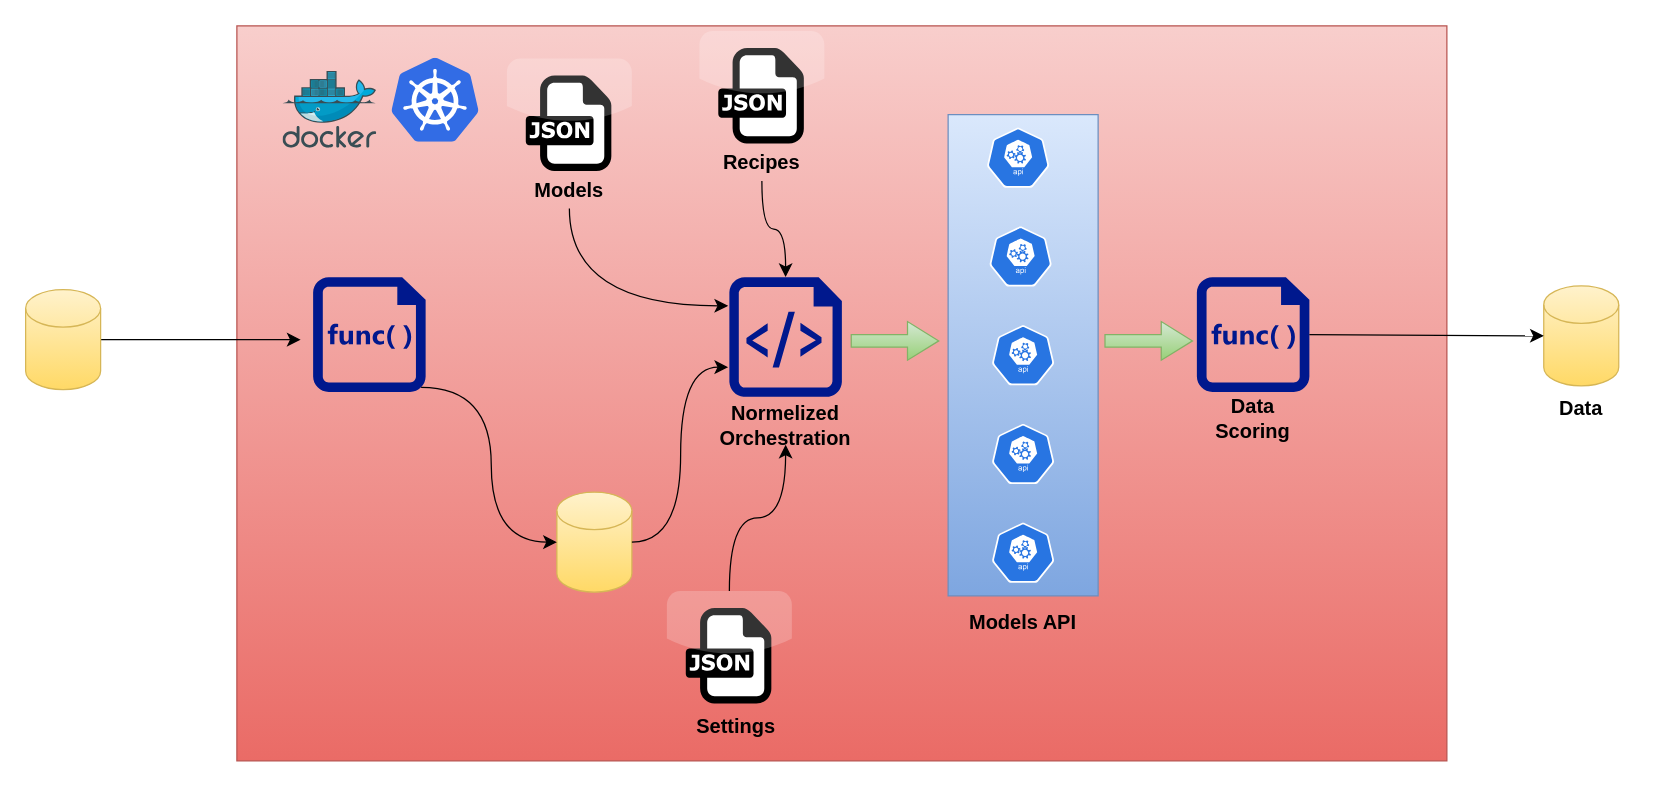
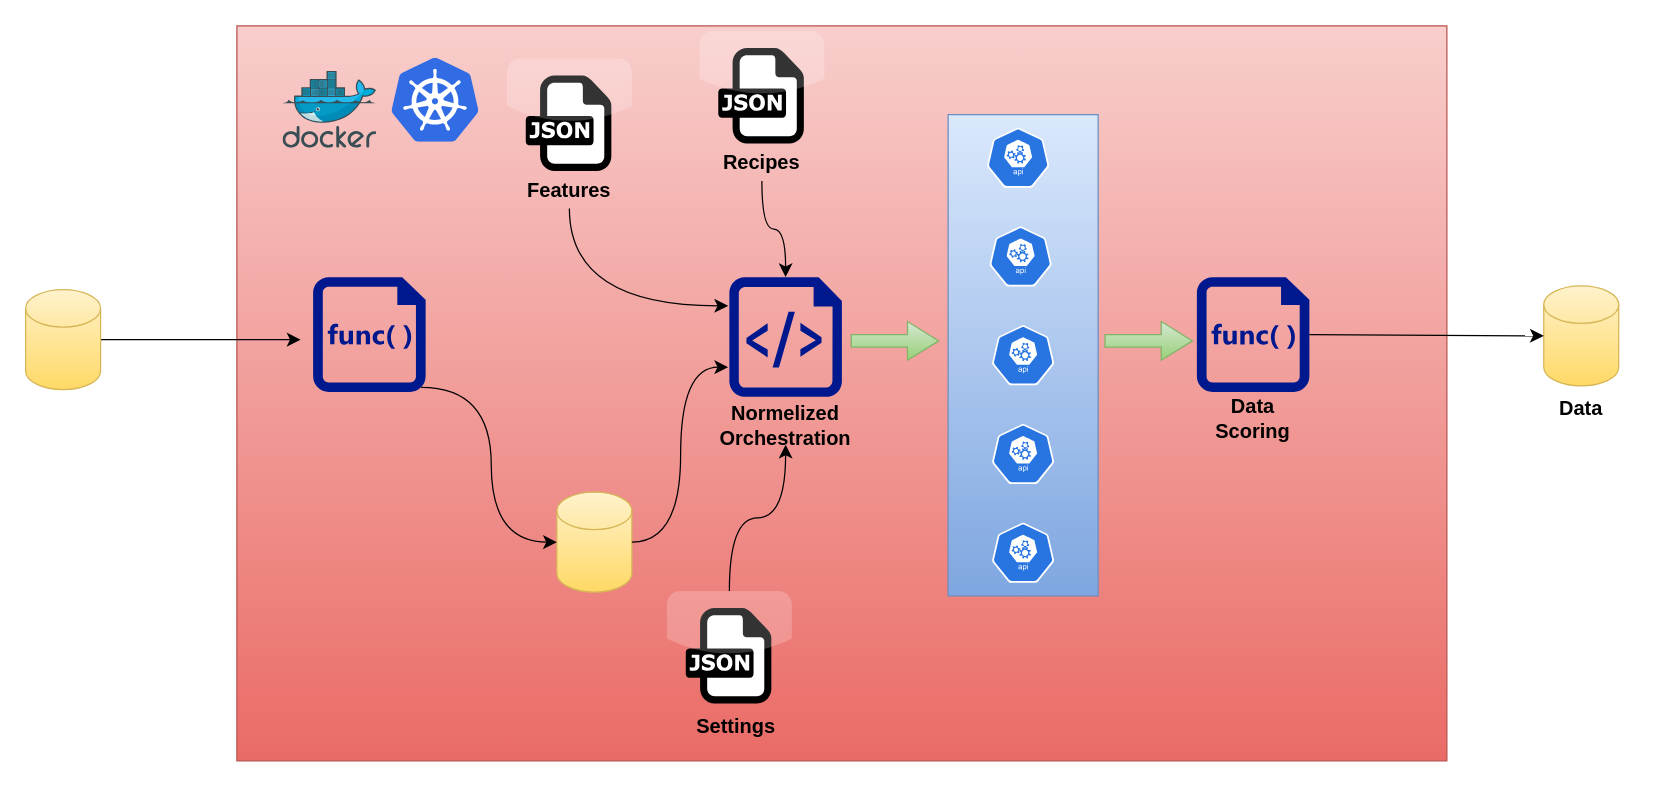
(569, 189) -> (569, 189)
(1023, 621) -> none
